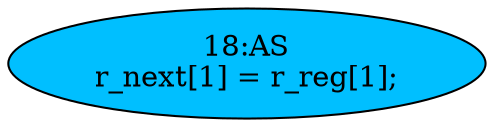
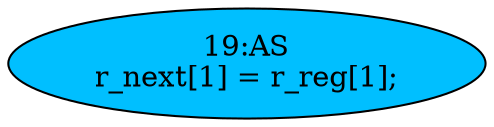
(247, 64) -> (247, 64)
